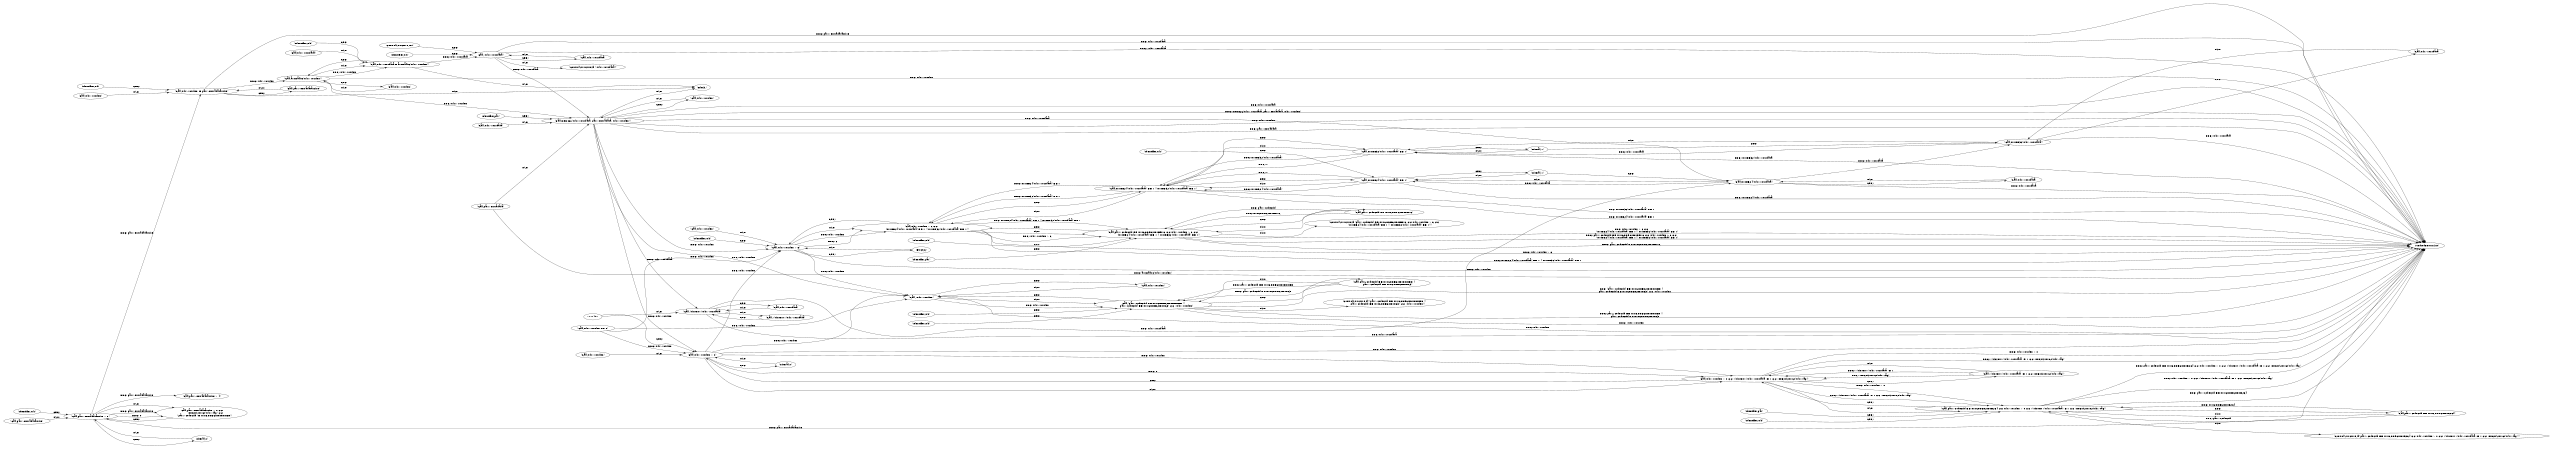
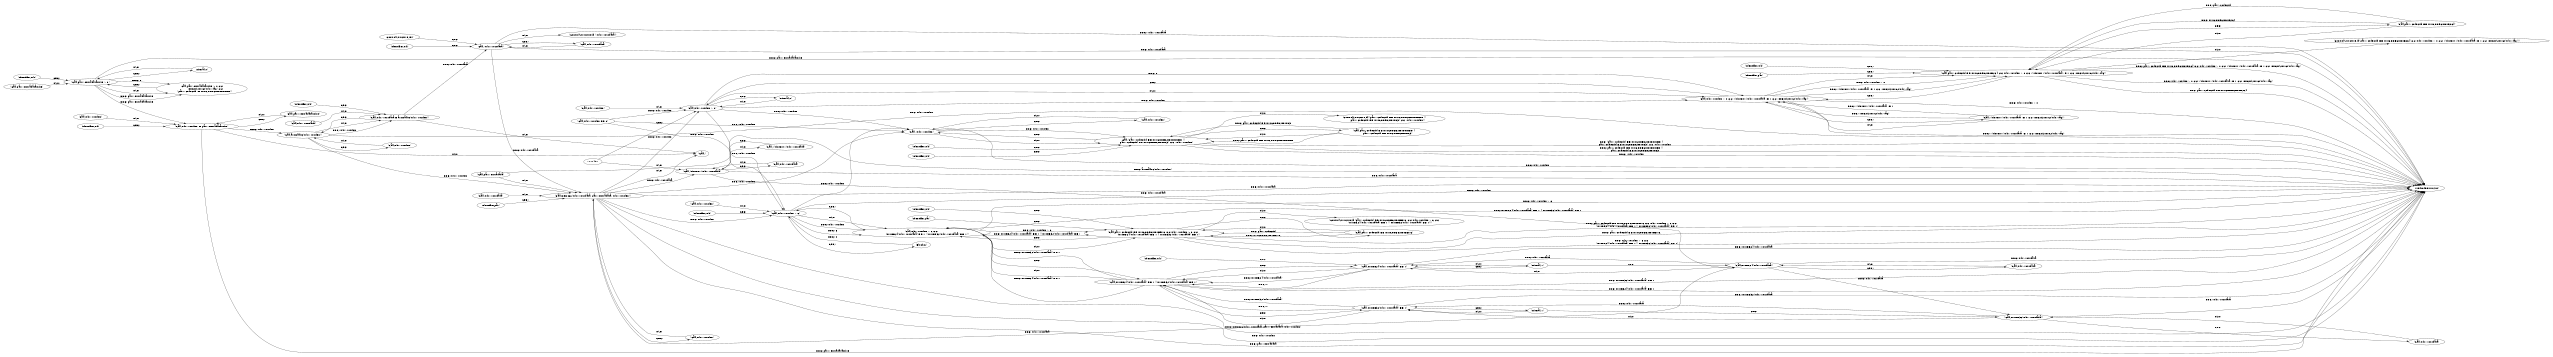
(702, 87) -> (702, 154)
(833, 247) -> (833, 237)
(1587, 350) -> none
(202, 396) -> none
